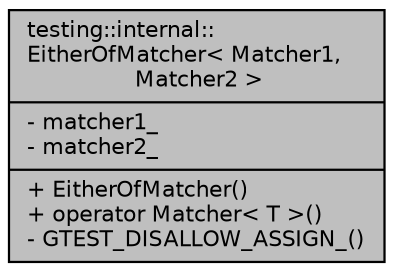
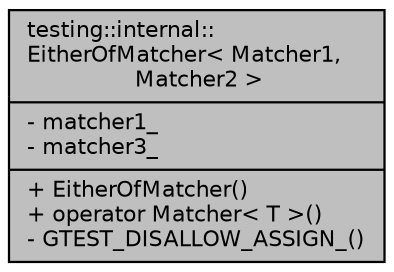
(93, 147) -> (93, 147)
